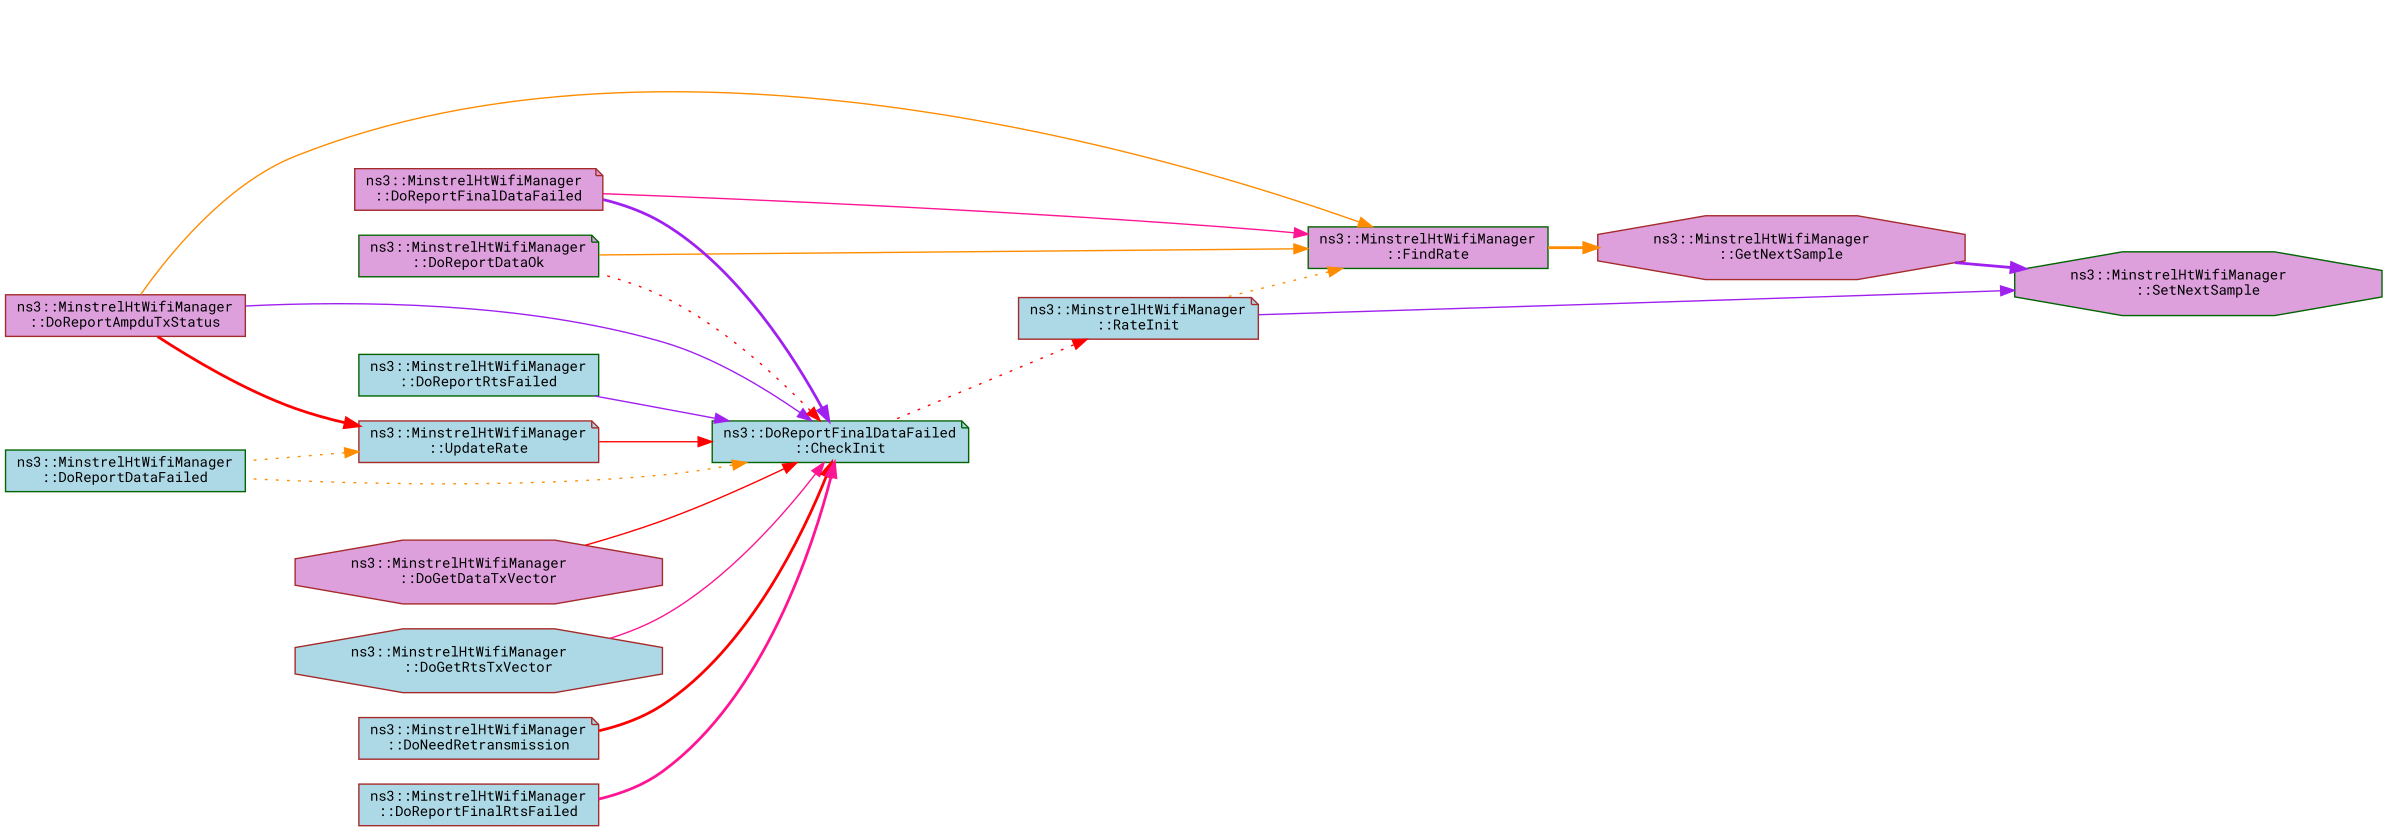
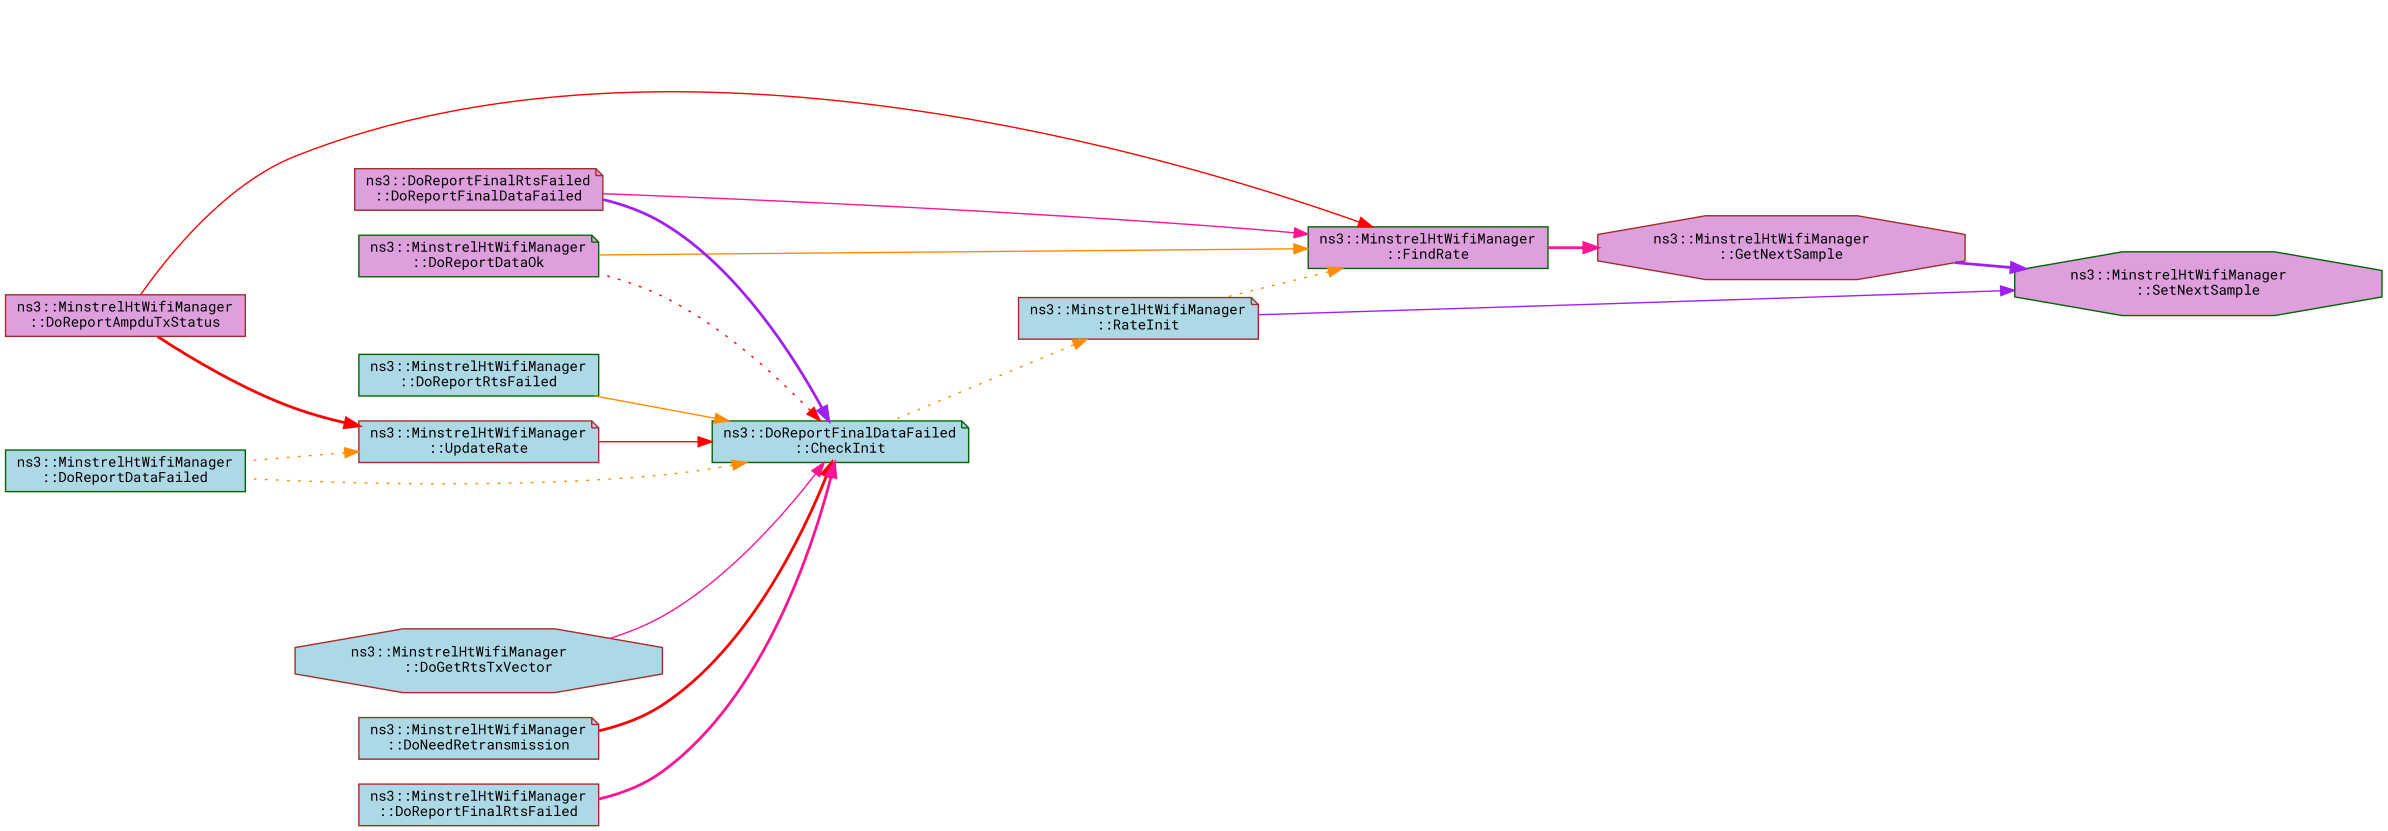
(726, 94) -> (726, 94)
(479, 189) -> (479, 189)
(1566, 248) -> (1566, 248)
(533, 316) -> none
(983, 383) -> (983, 383)
(655, 407) -> (655, 407)
(479, 572) -> none
